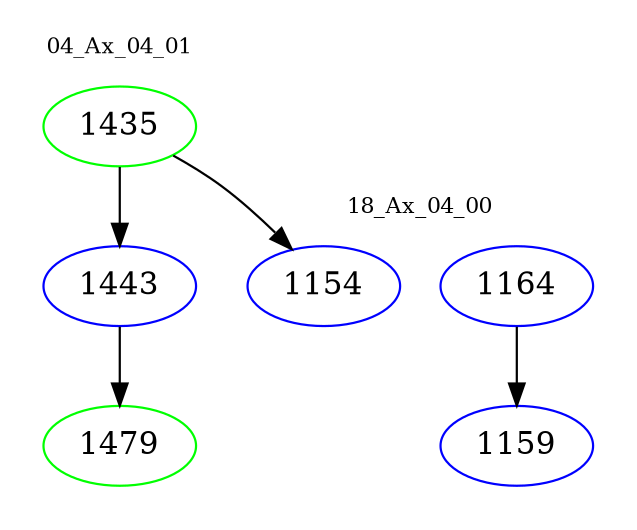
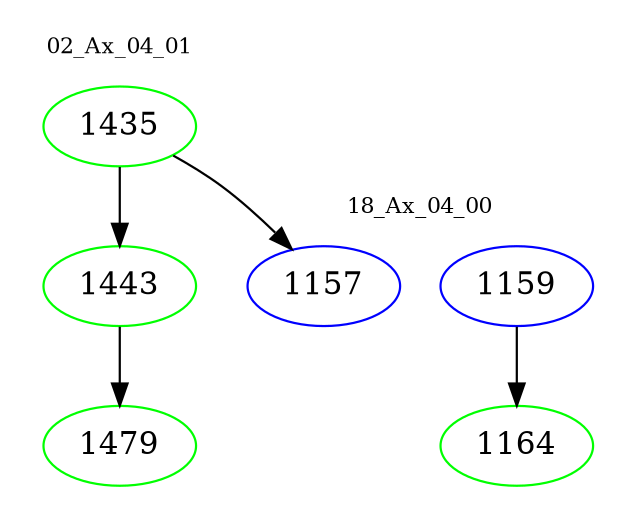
(120, 48) -> (120, 48)
(120, 286) -> (120, 286)
(324, 286) -> (324, 286)
(517, 286) -> (517, 446)
(517, 355) -> (517, 355)
